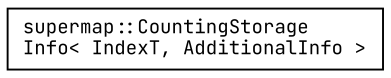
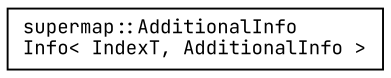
(195, 39) -> (195, 39)
